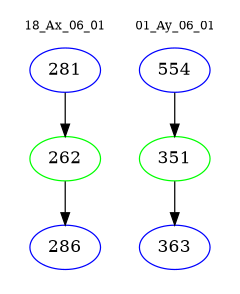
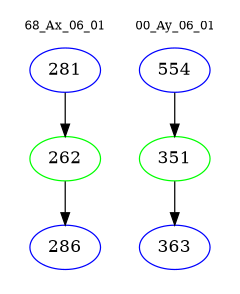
(65, 26) -> (65, 26)
(175, 26) -> (175, 26)
